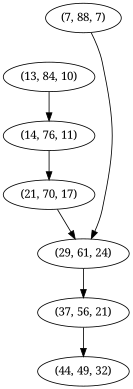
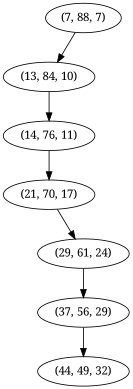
(112, 132) -> (69, 44)
(83, 312) -> (83, 312)
